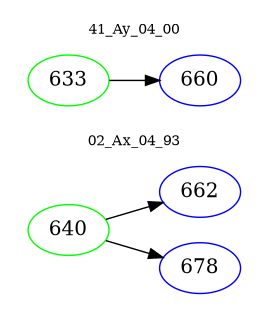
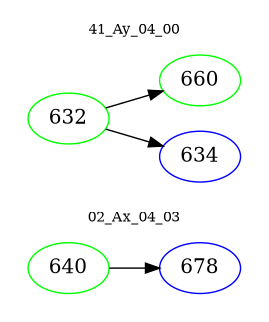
(69, 80) -> (69, 119)
(200, 80) -> (200, 80)
(134, 142) -> (134, 218)
none -> (200, 157)
(200, 192) -> none
